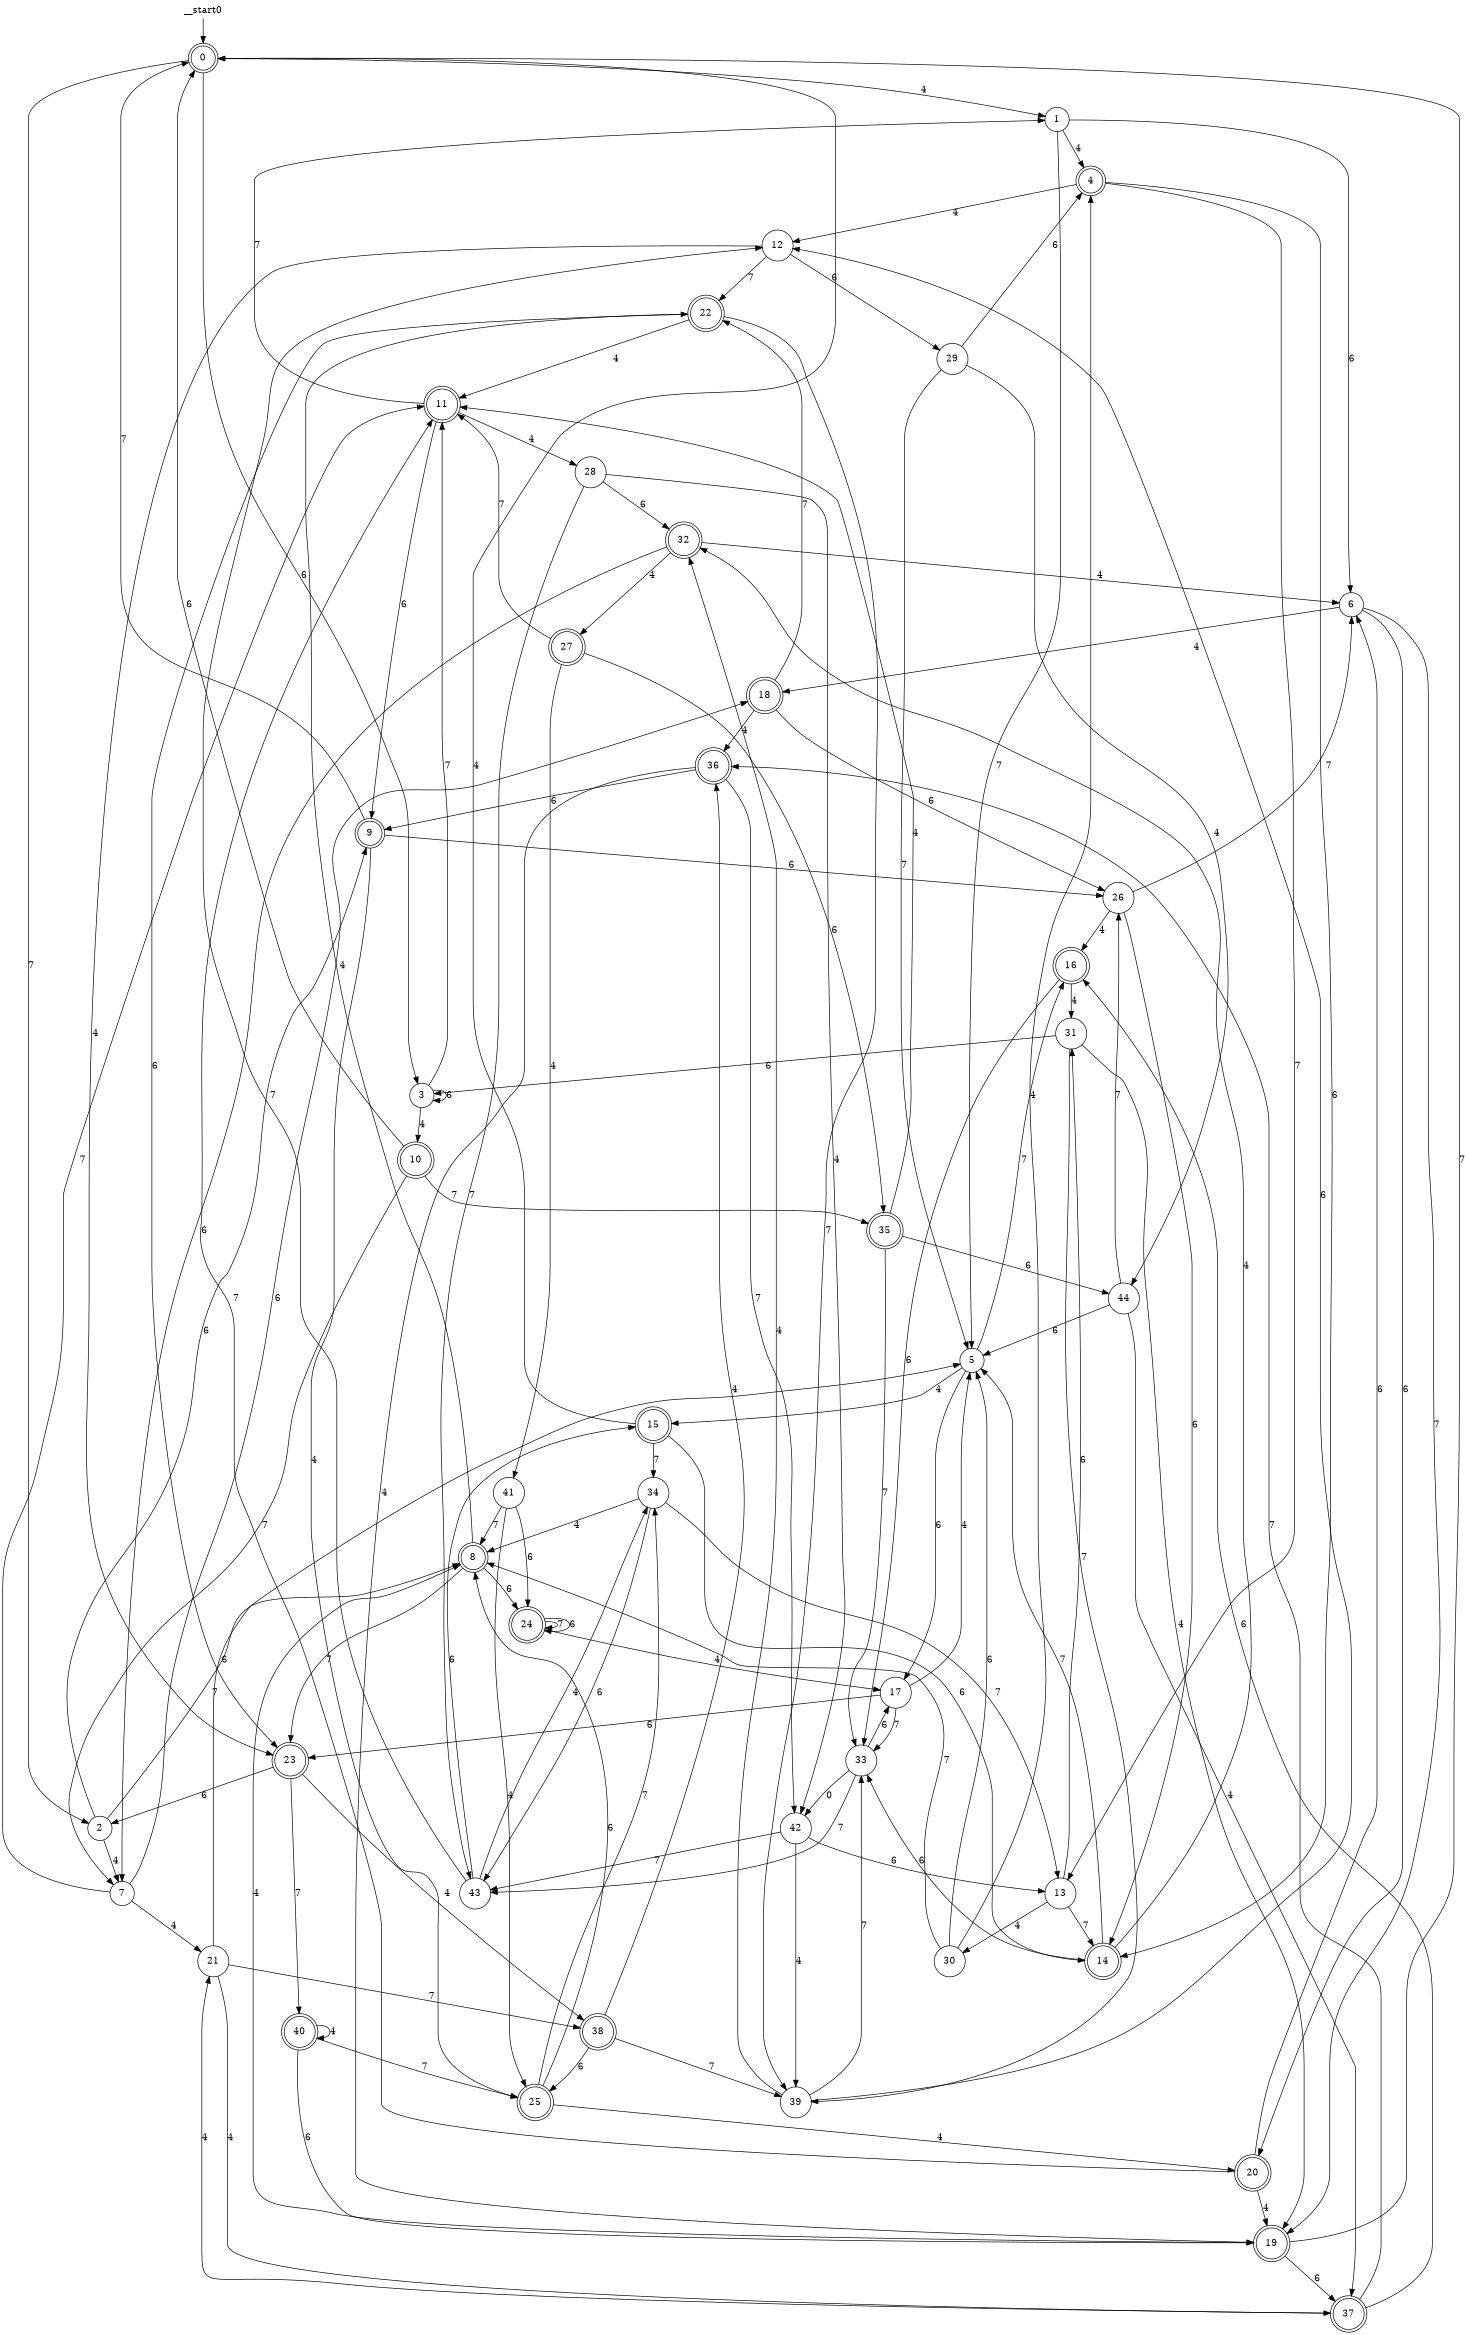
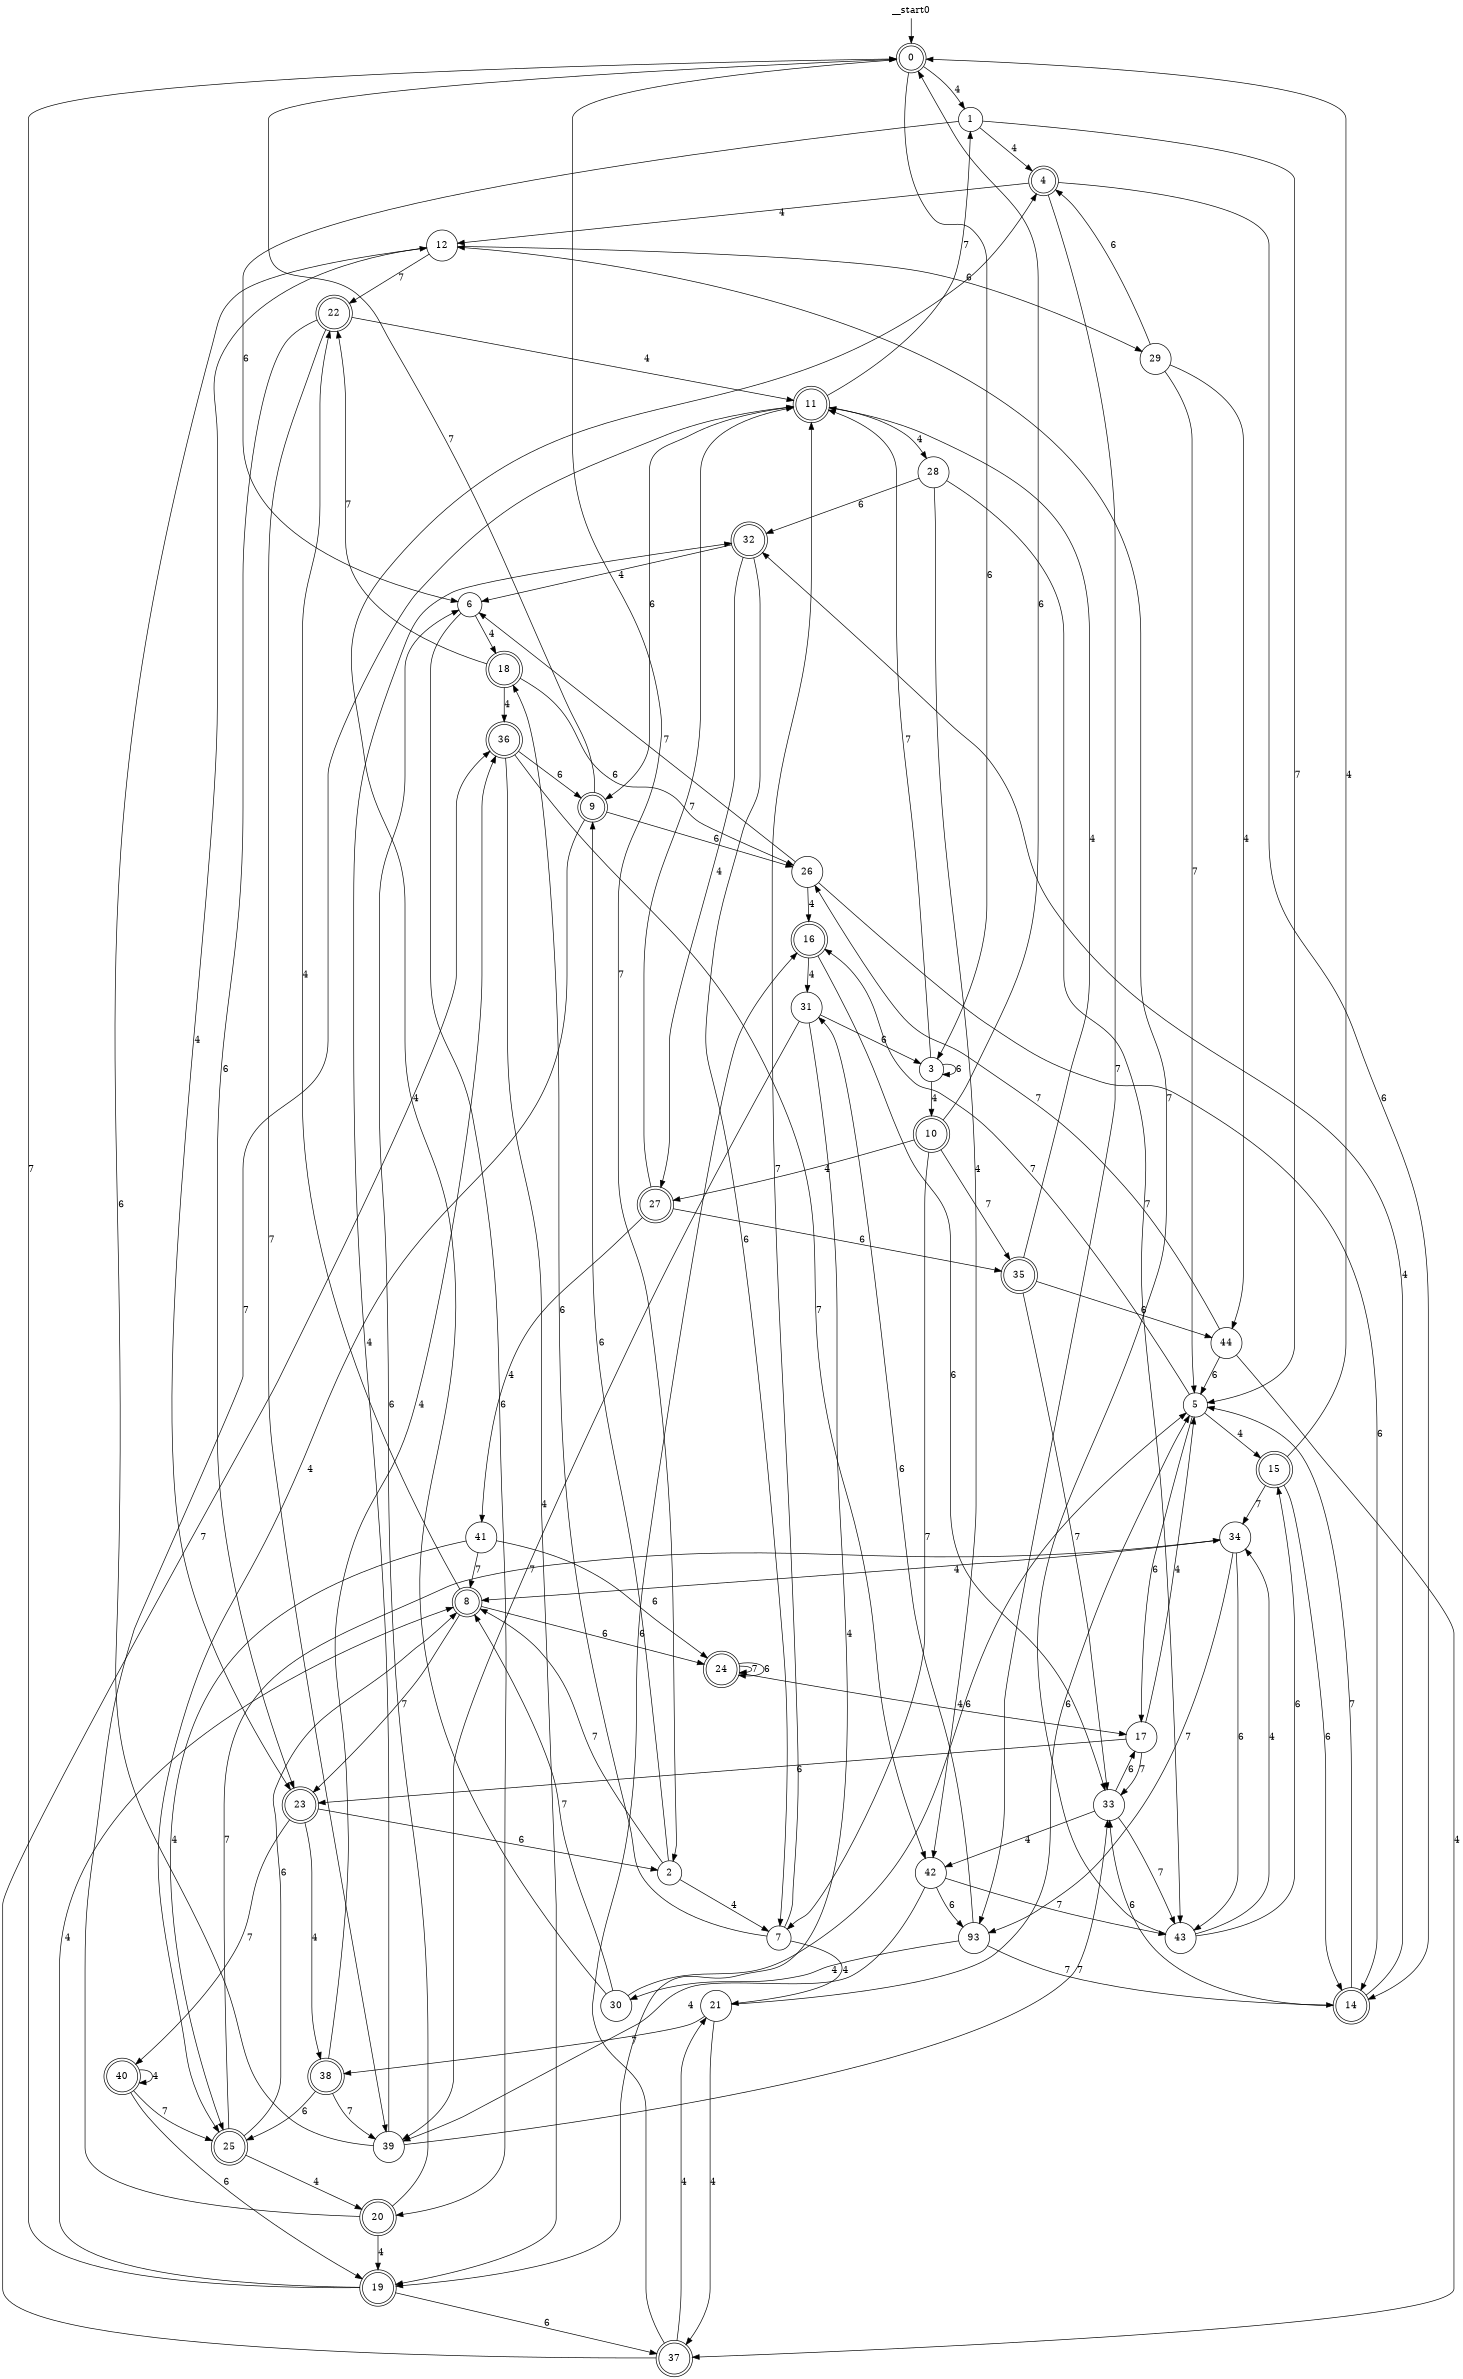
none -> (798, 1172)
(1434, 1420) -> none
(830, 1796) -> (1028, 1840)
(1060, 1893) -> (974, 1938)
